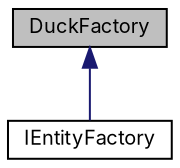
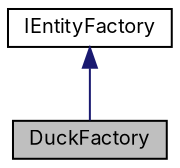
(90, 94) -> (90, 94)
